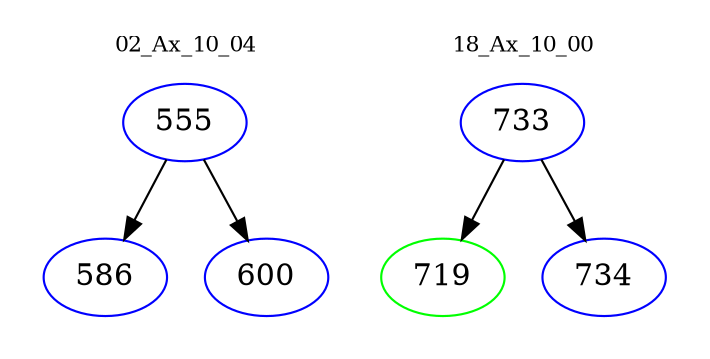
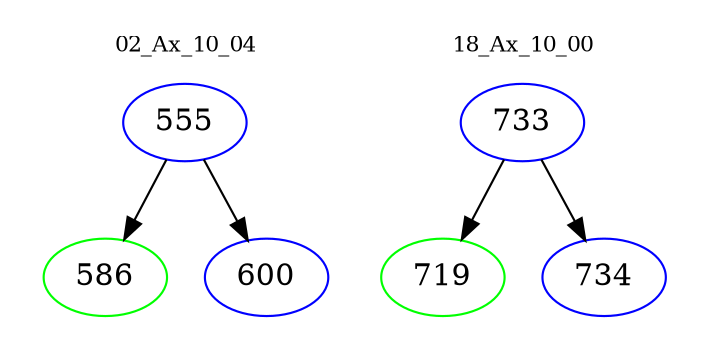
(105, 277) -> (105, 277)
